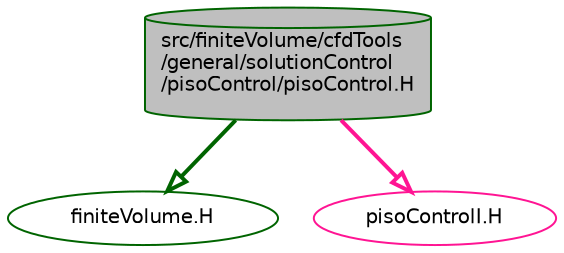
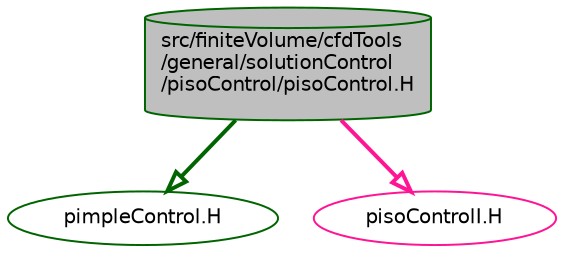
(143, 218) -> (143, 218)
